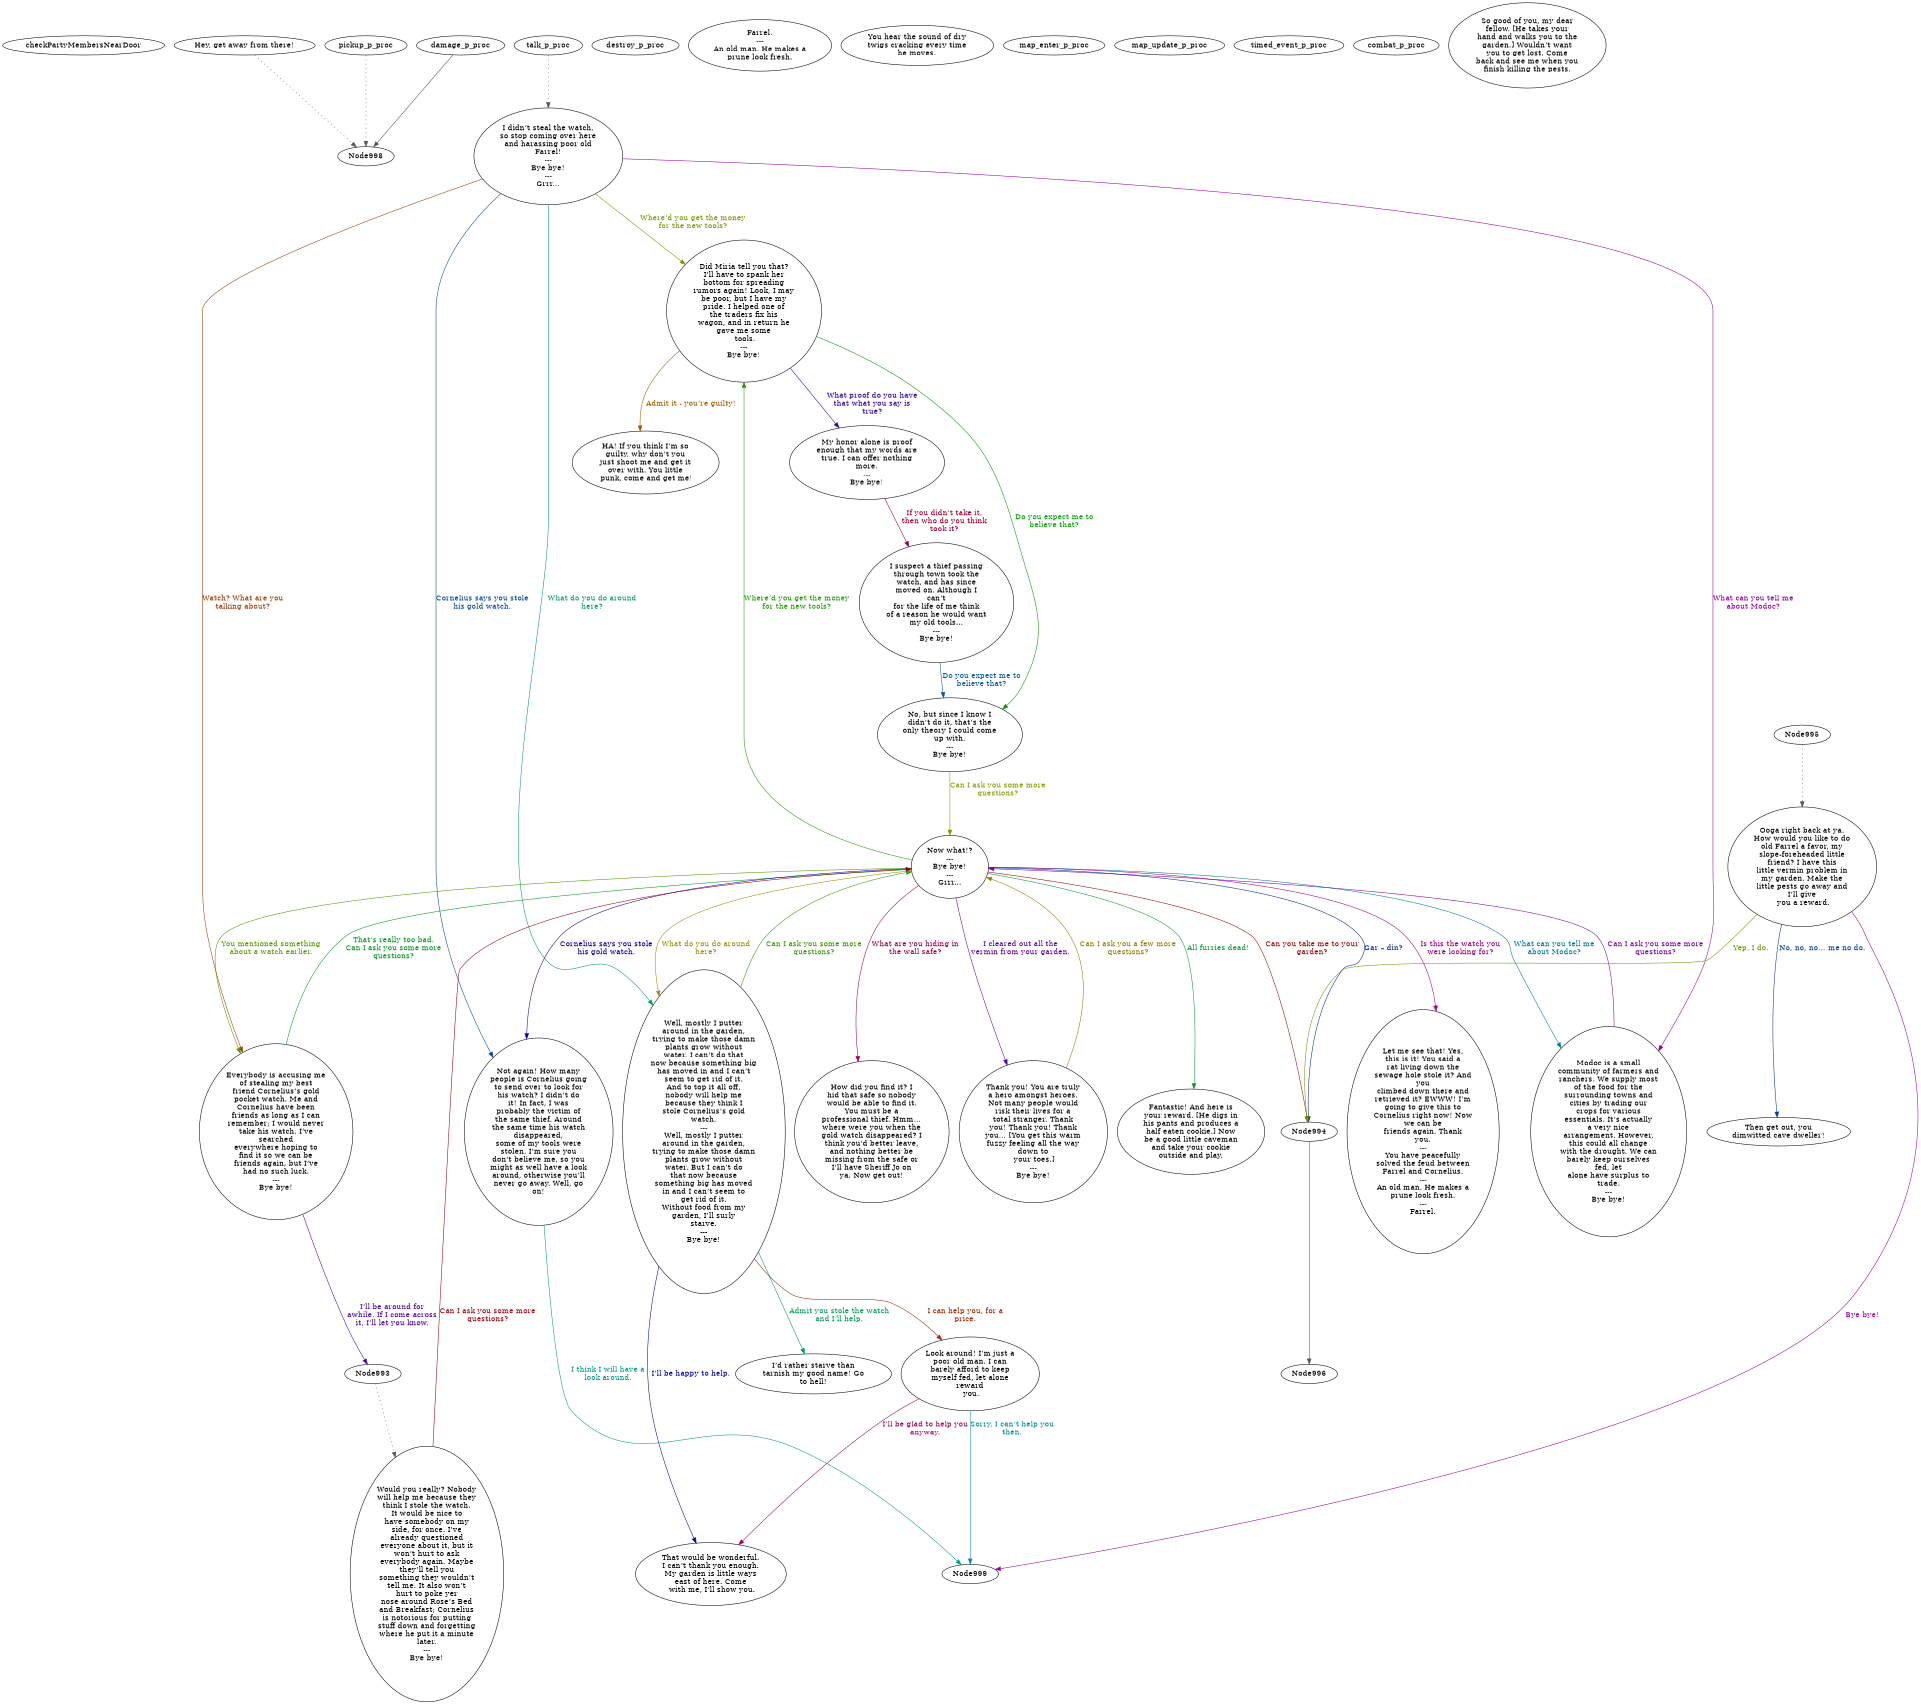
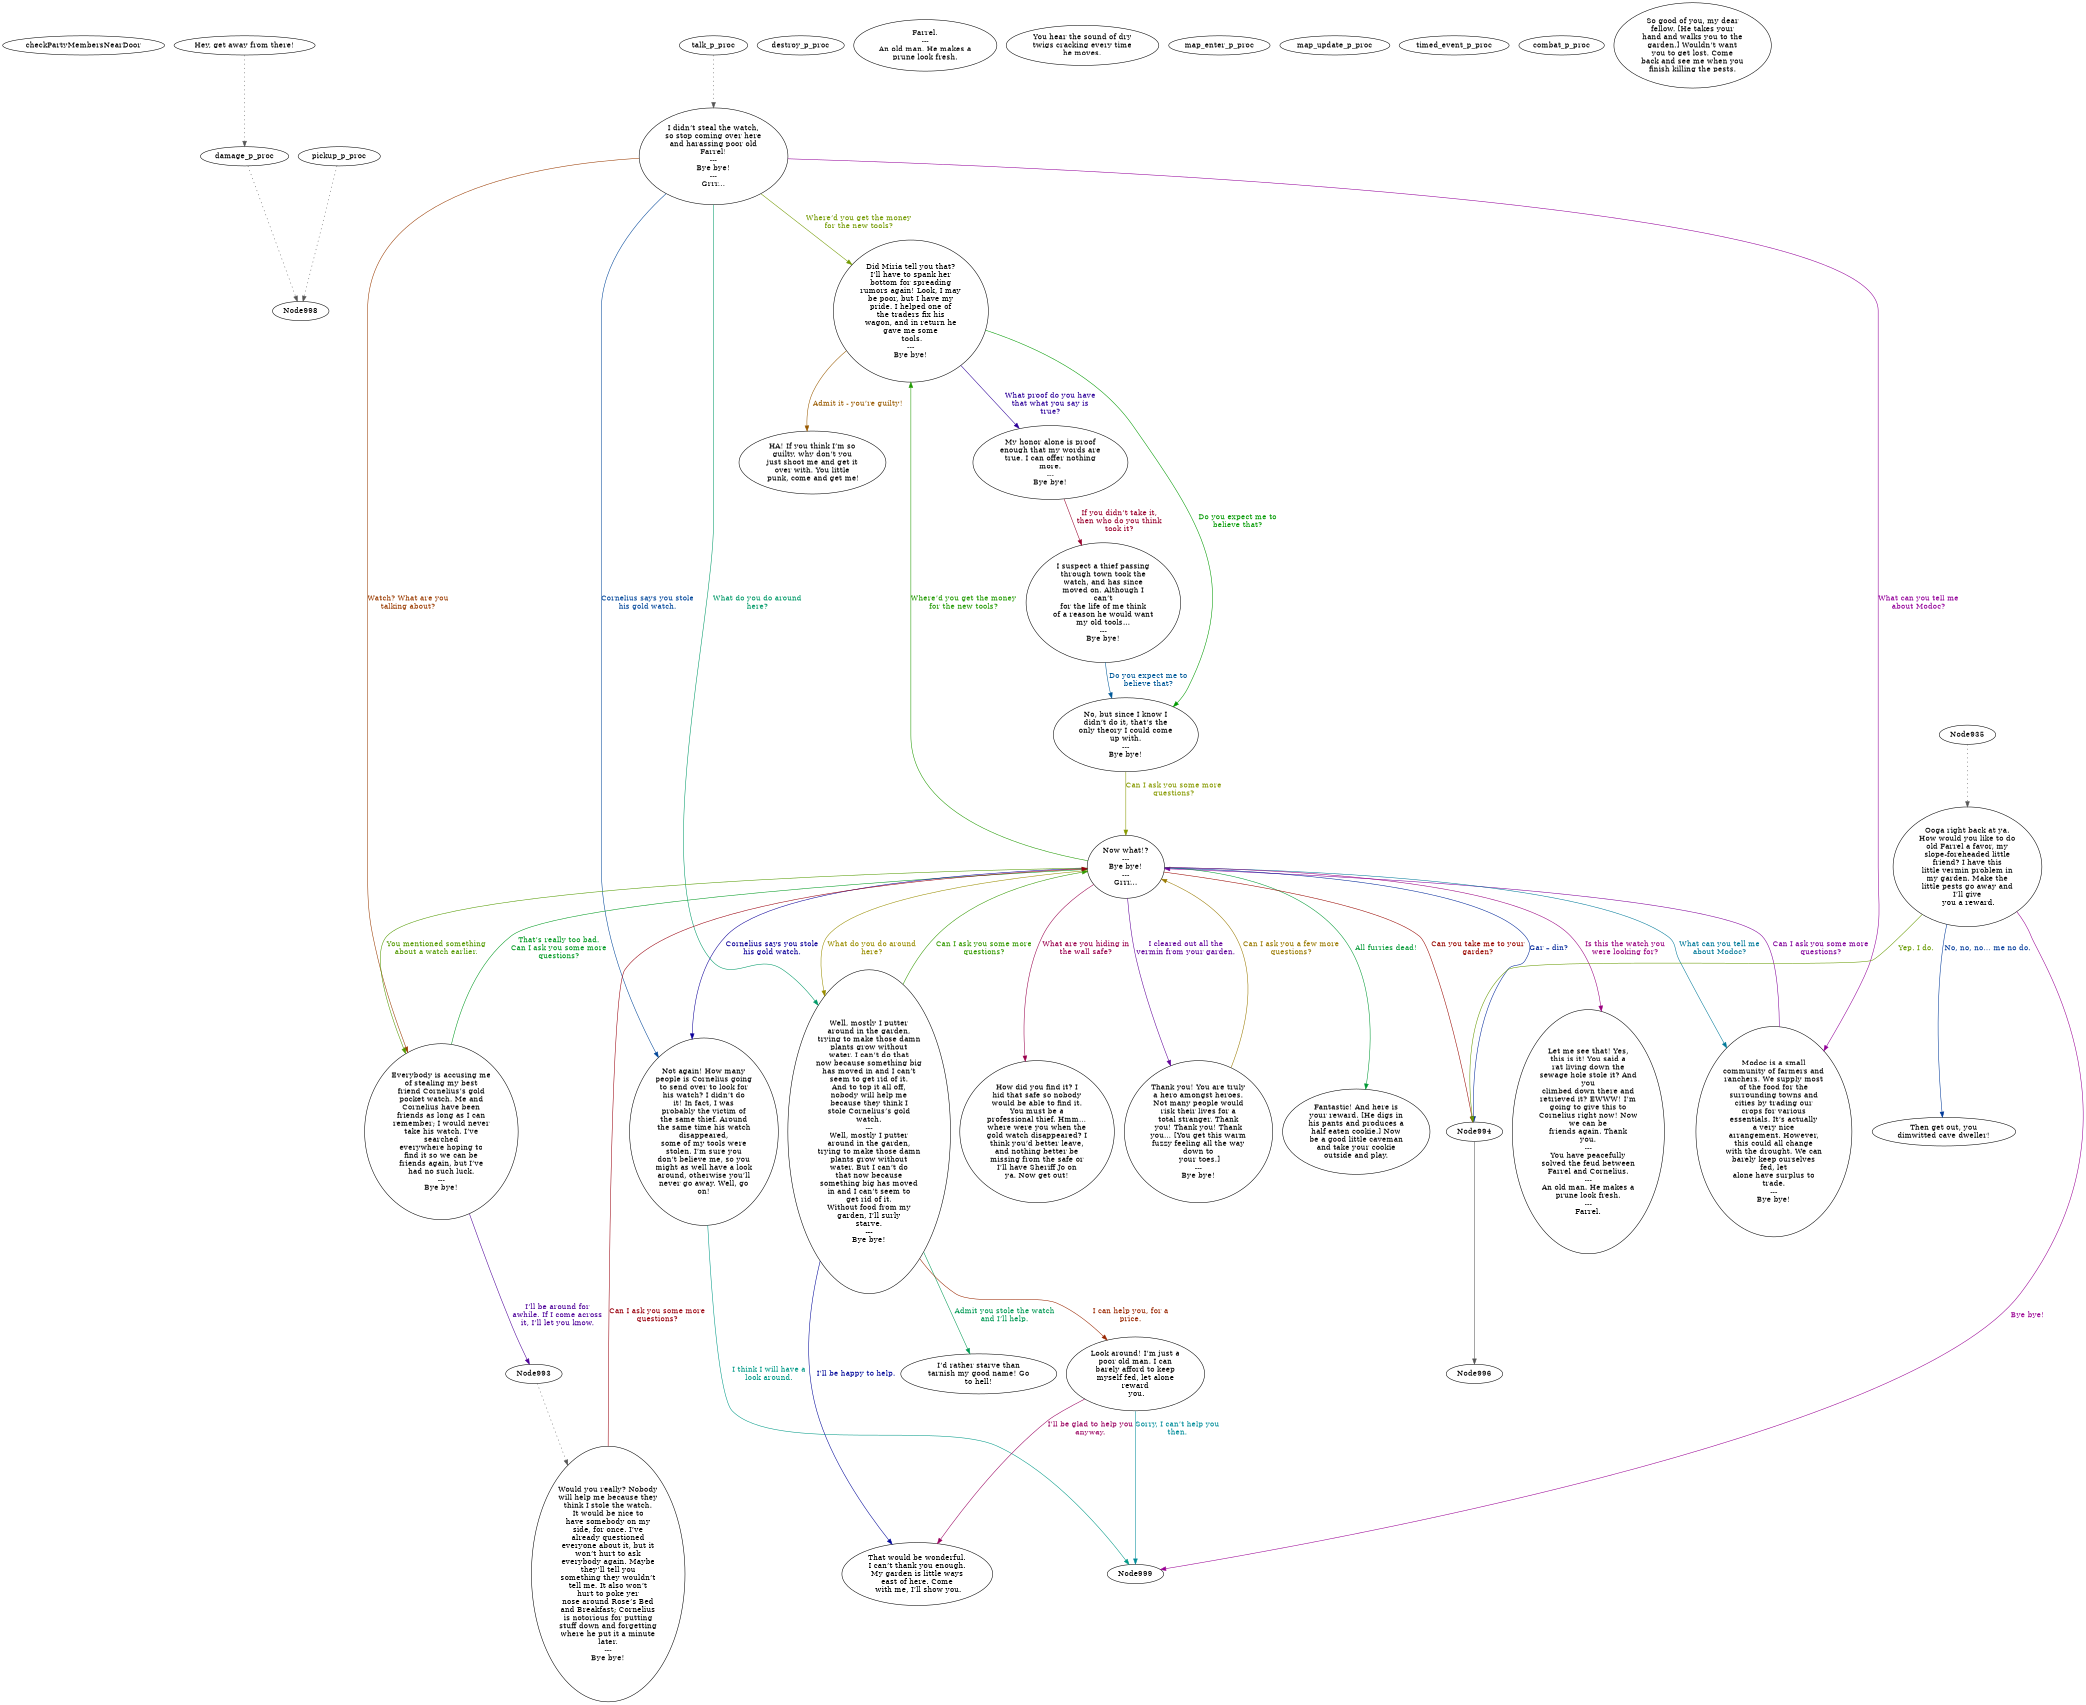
(304, 99) -> (245, 98)
(415, 99) -> (272, 231)
(1802, 735) -> (1967, 735)
